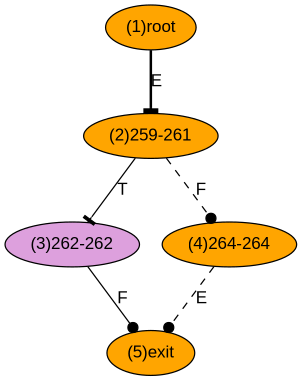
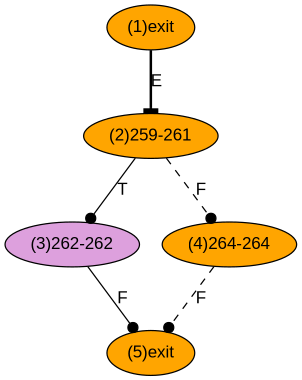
(151, 27) -> (151, 27)
(114, 188) -> (115, 186)
(202, 299) -> (201, 299)
